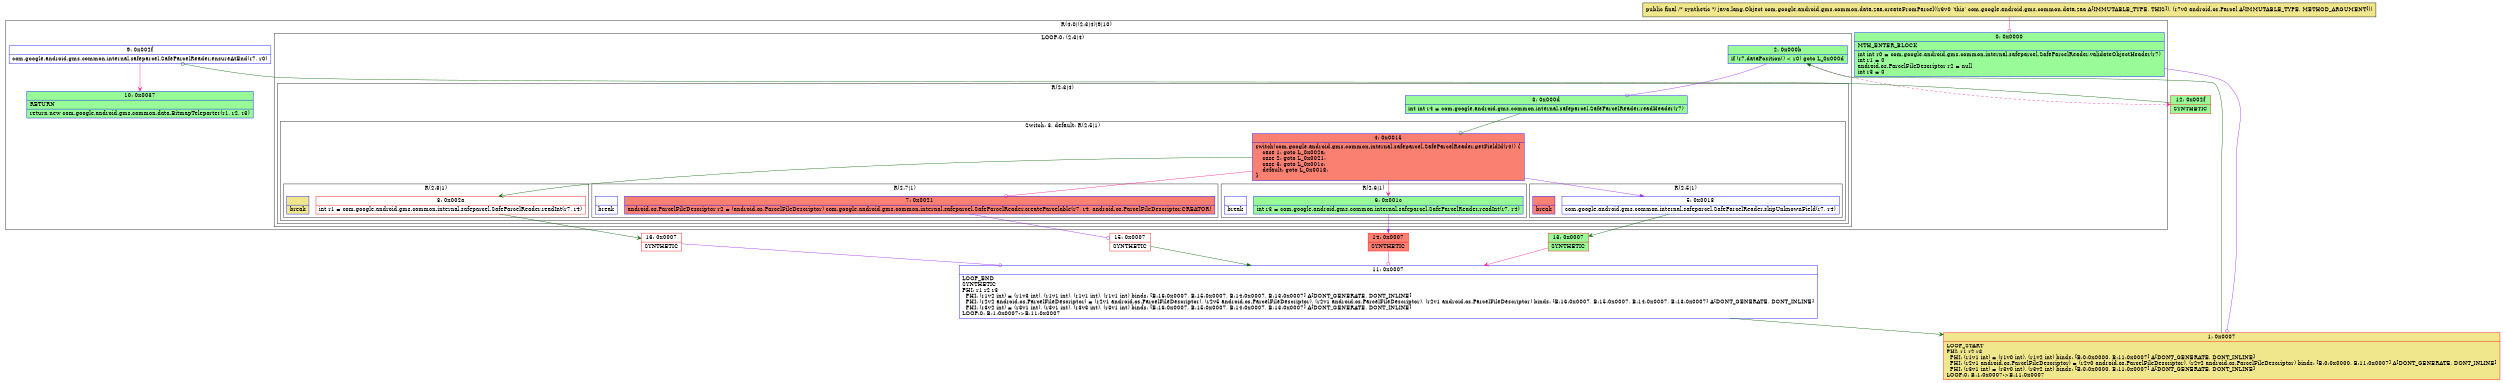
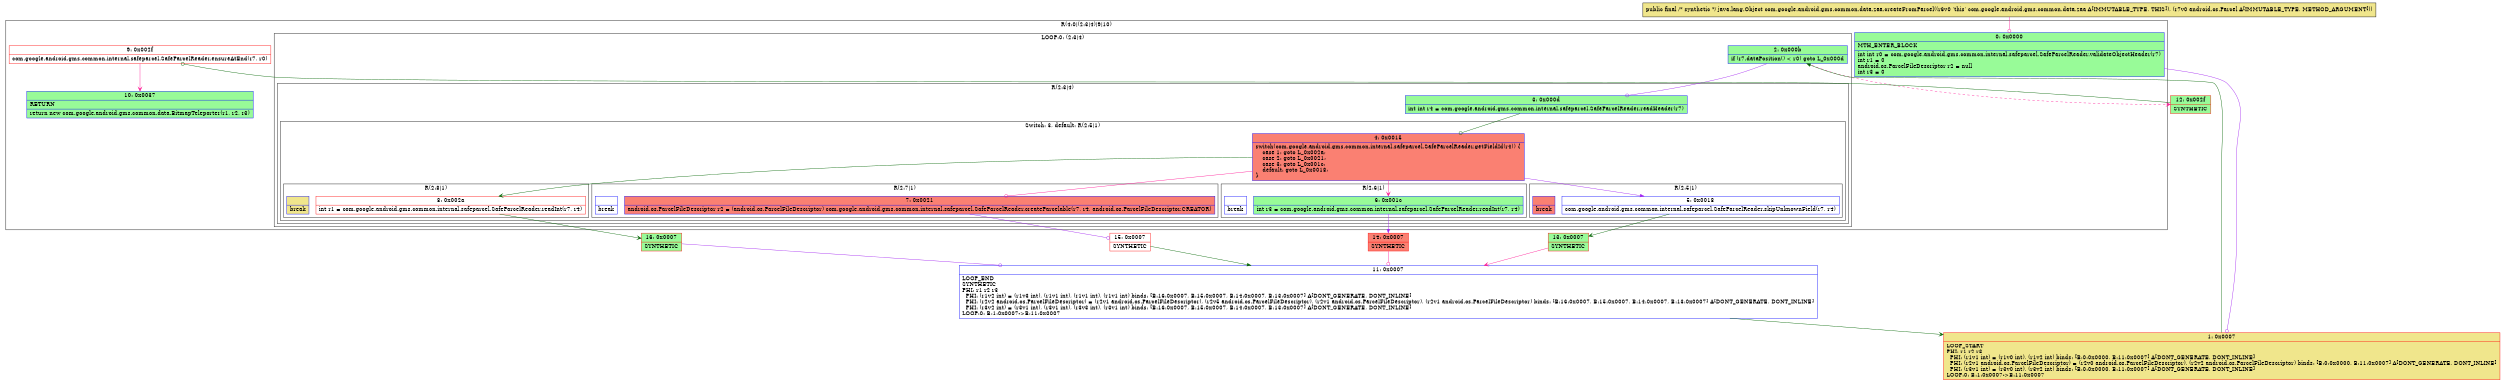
(140, 55) -> (140, 55)
(662, 242) -> (662, 242)
